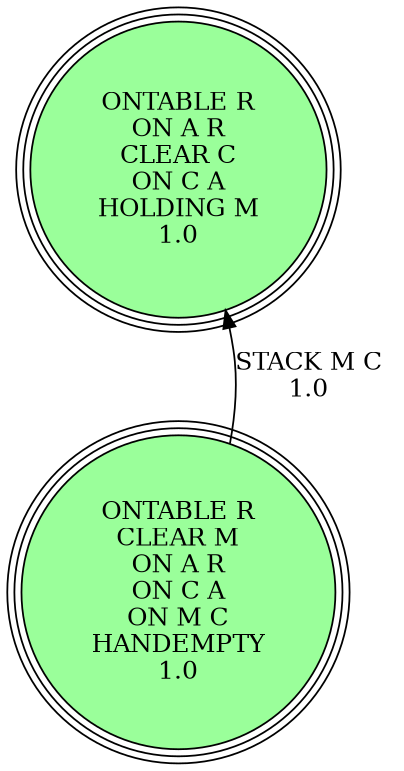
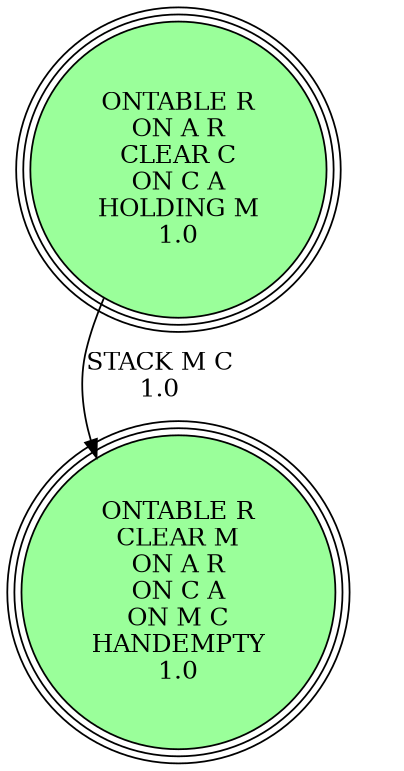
(236, 386) -> (83, 368)
